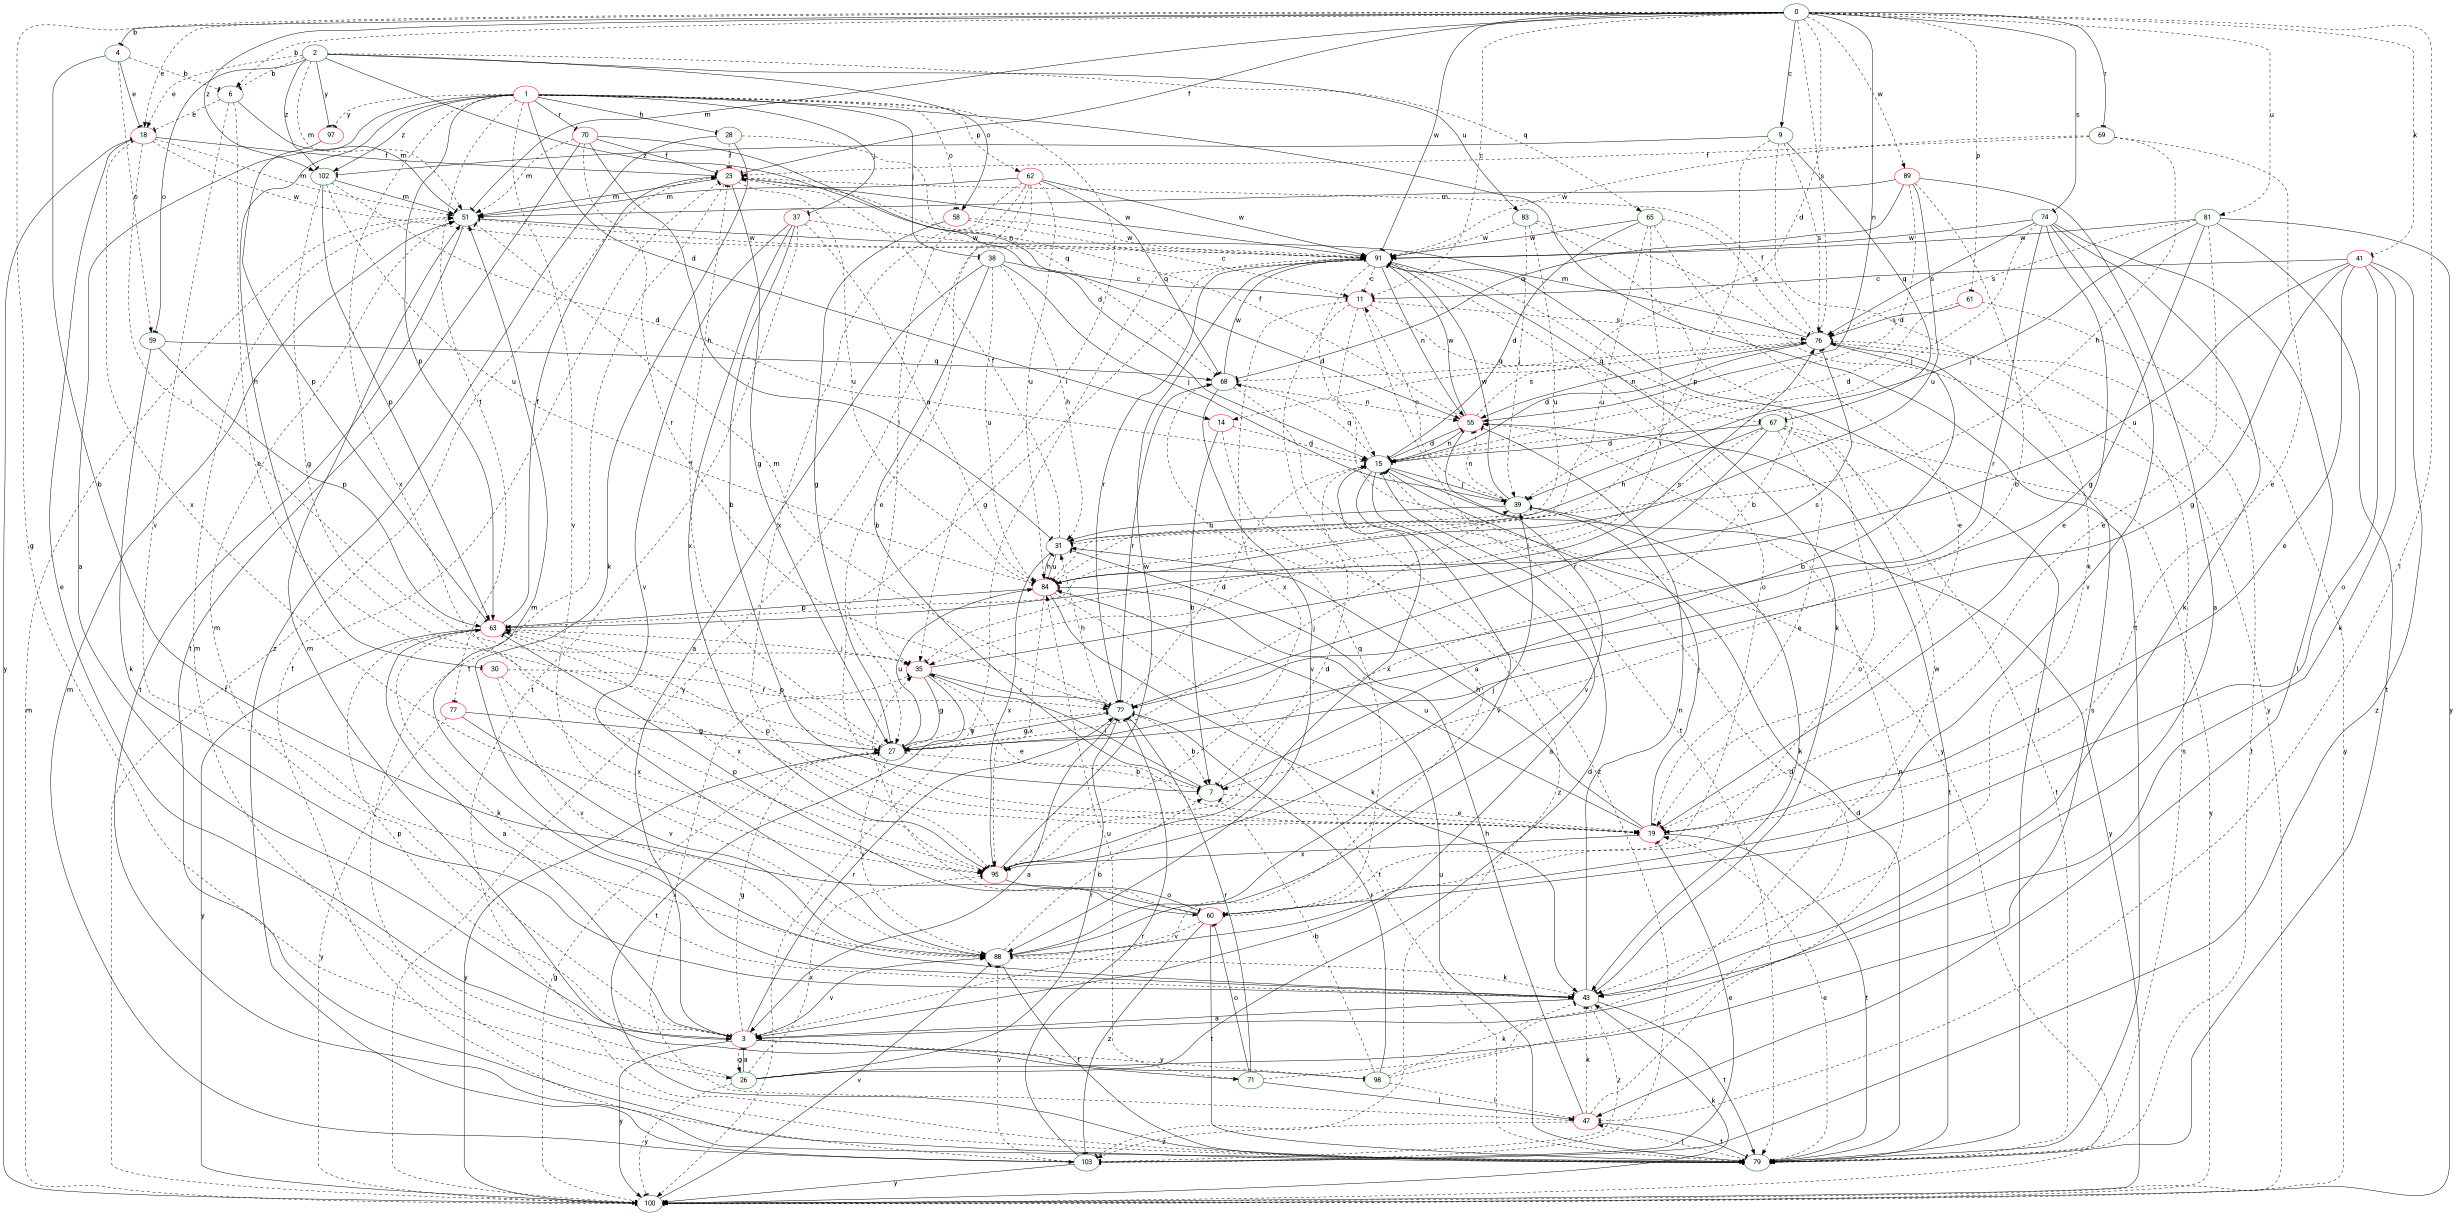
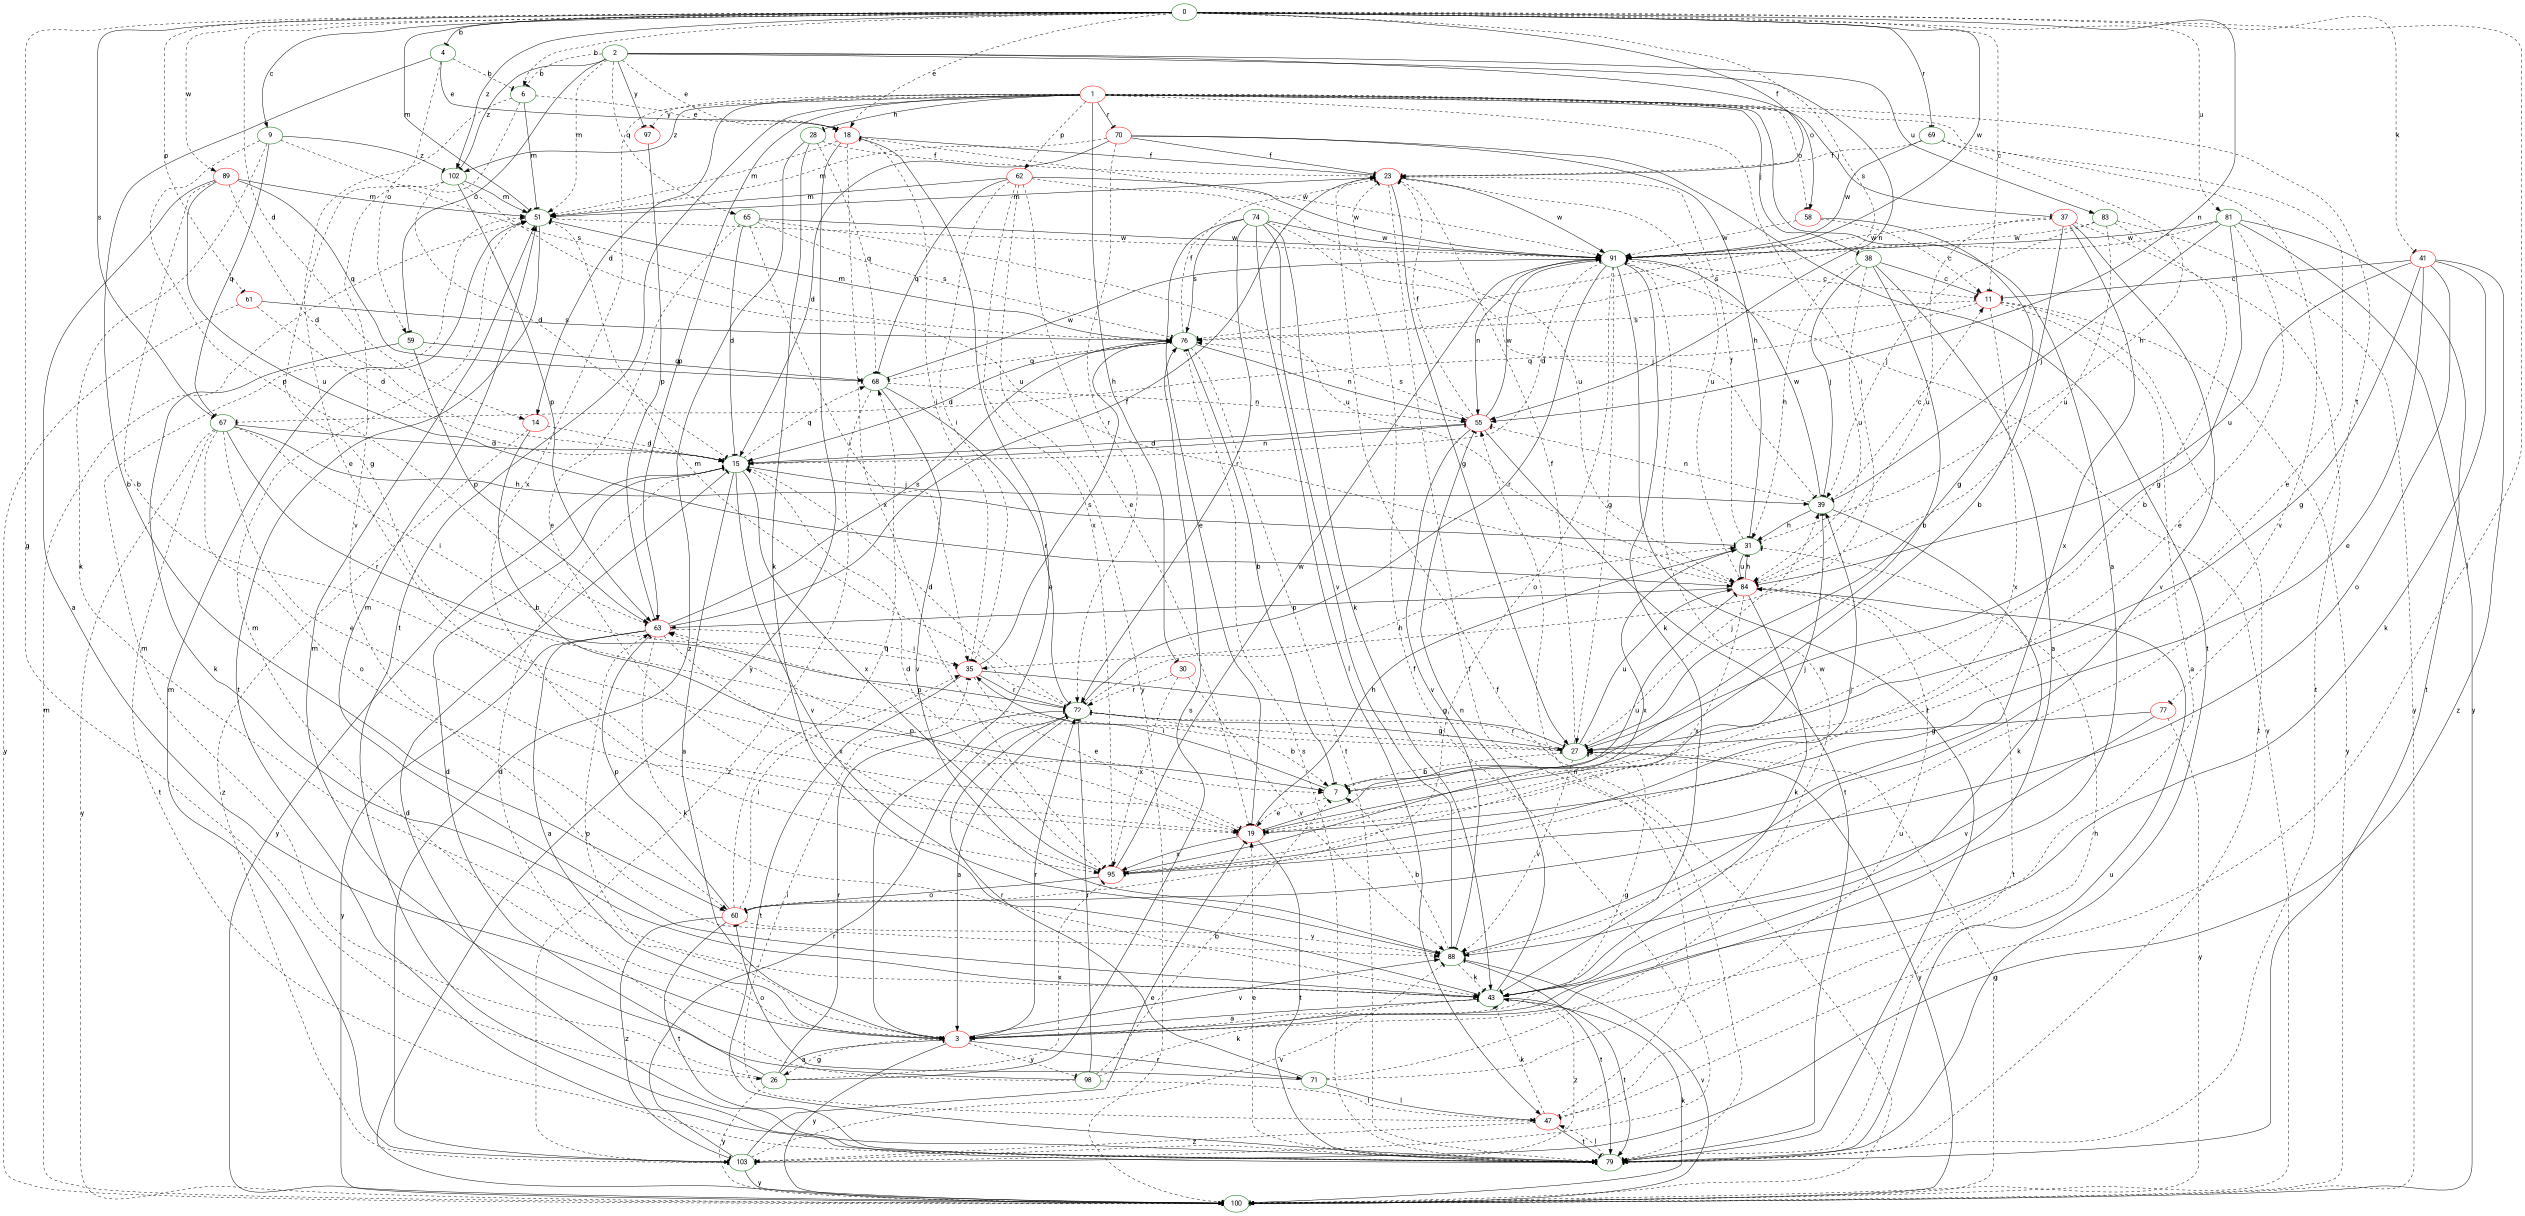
(2027, 33) -> (166, 30)
(1734, 162) -> (1795, 238)
(1877, 390) -> (2021, 373)
(1451, 741) -> (2068, 888)
